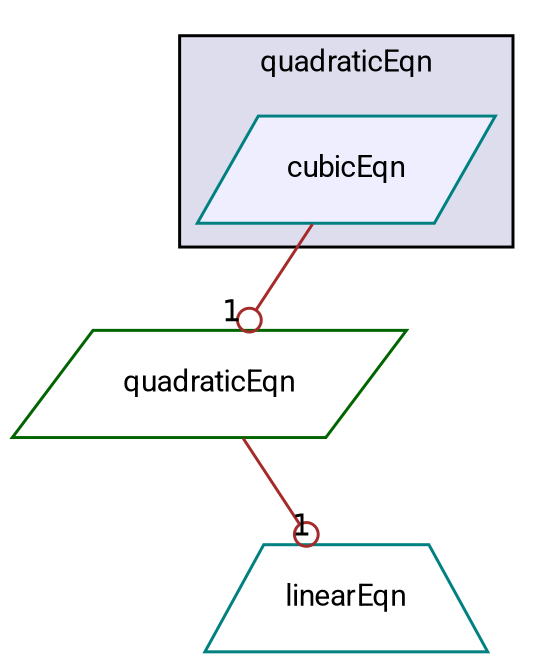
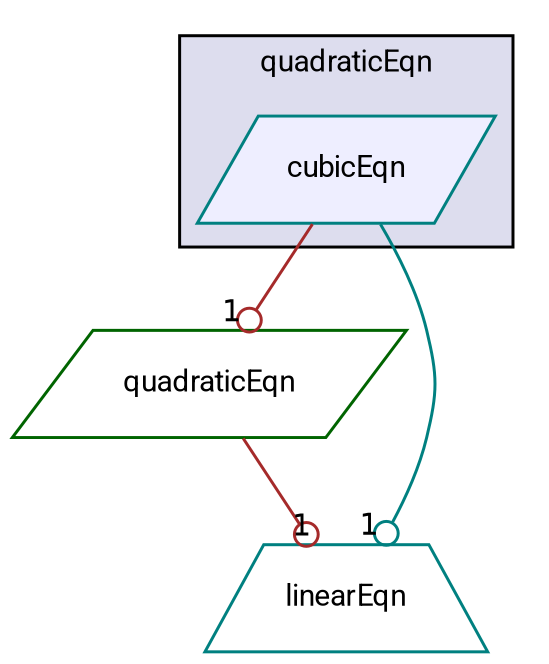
none -> (434, 372)
